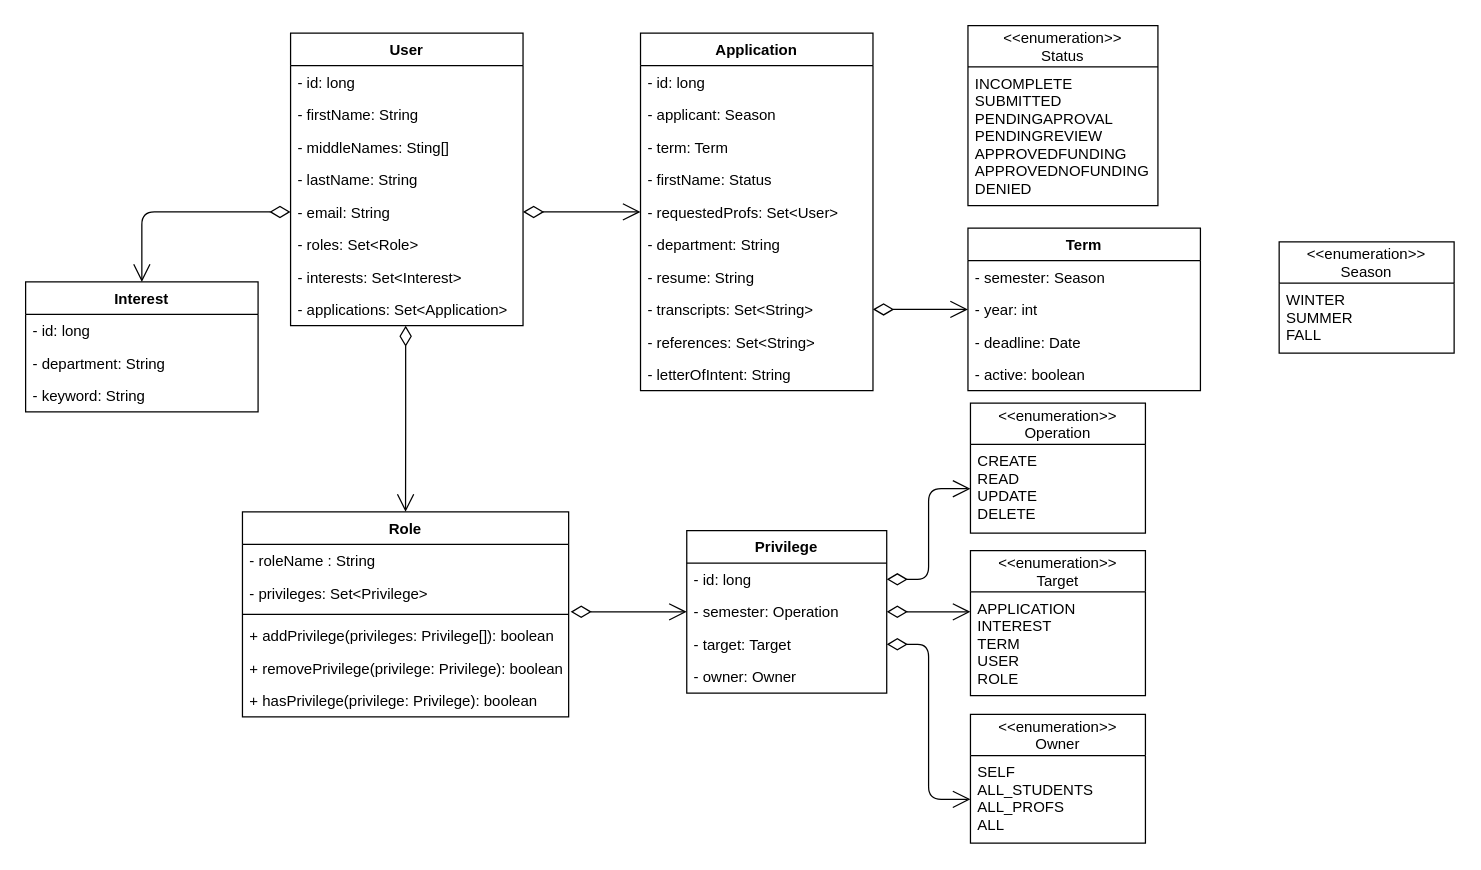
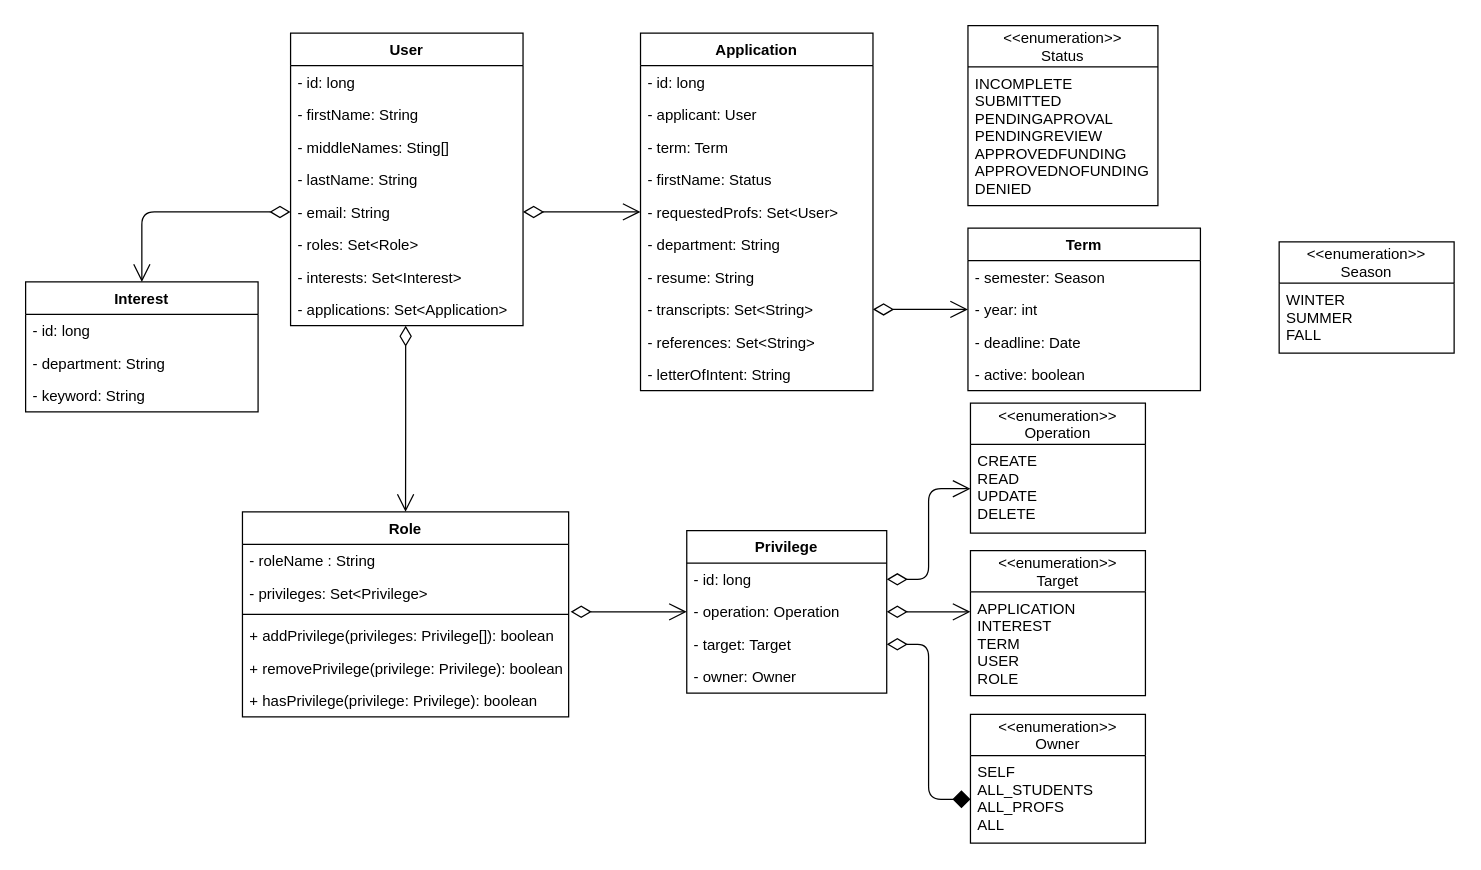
(718, 115) -> (709, 115)
(774, 613) -> (776, 613)
(960, 799) -> (952, 799)
